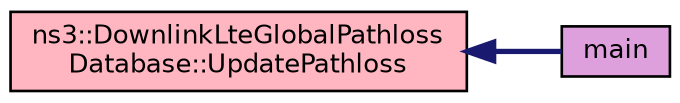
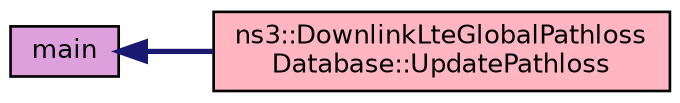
(528, 51) -> (179, 51)
